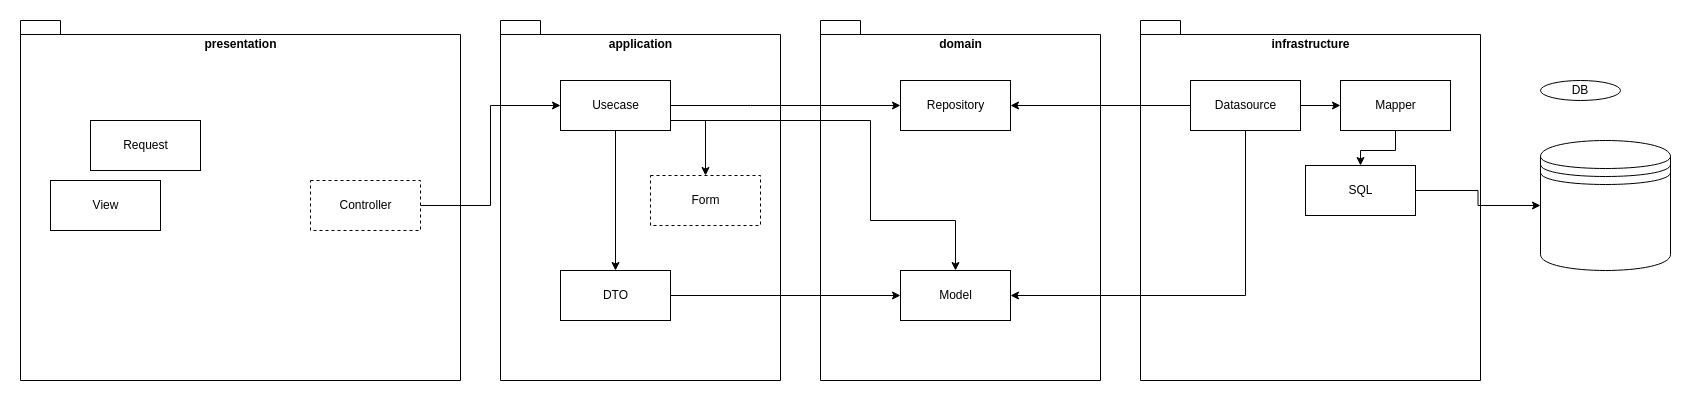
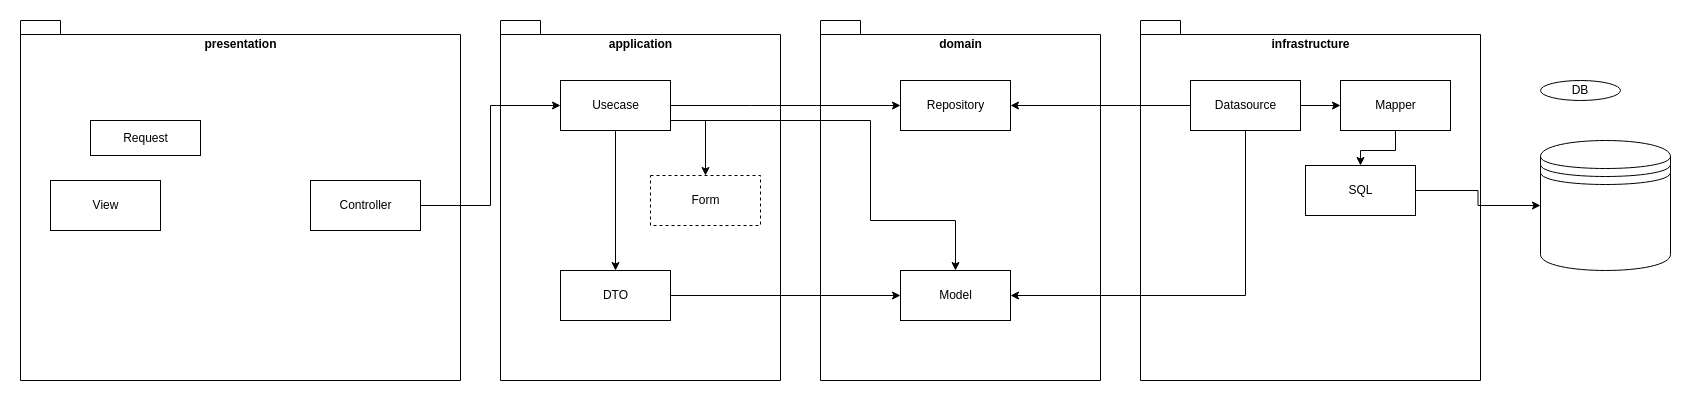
(146, 146) -> (146, 138)
(366, 206) -> (366, 206)
